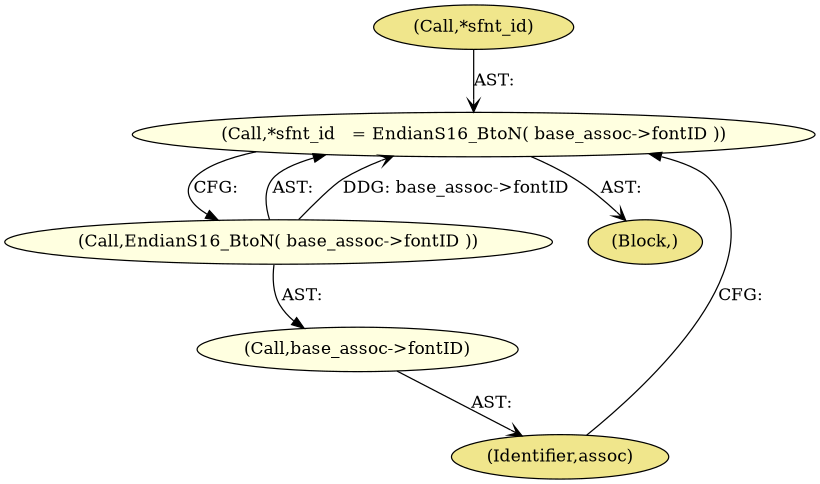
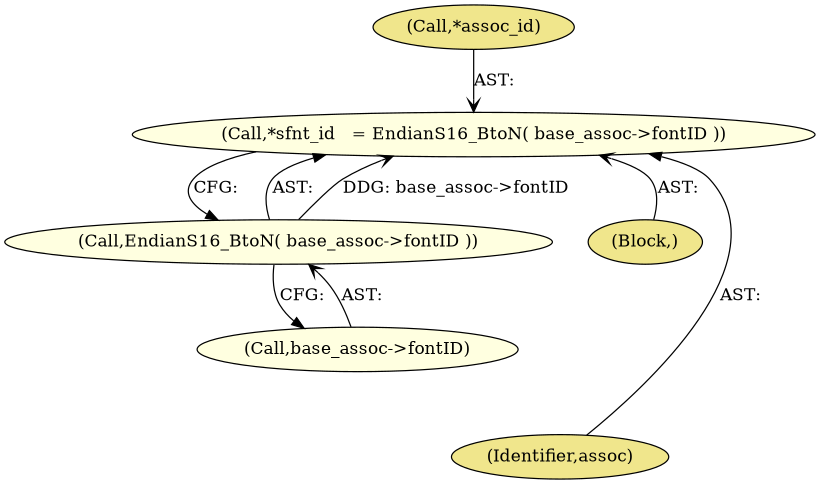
(474, 27) -> (474, 27)
(576, 180) -> (650, 178)
(305, 296) -> (305, 296)
(743, 296) -> (743, 296)
(454, 401) -> (338, 298)
